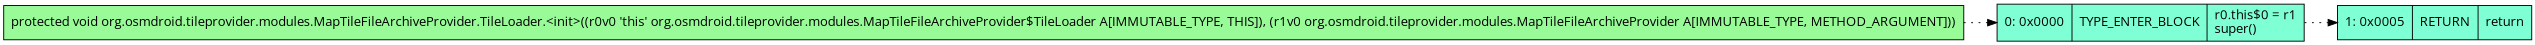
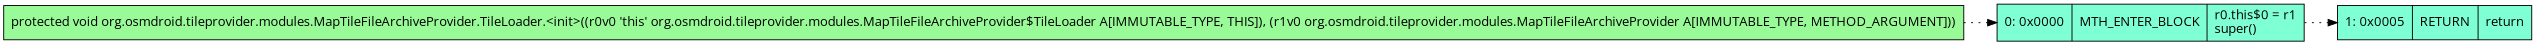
(2140, 22) -> (2140, 22)
